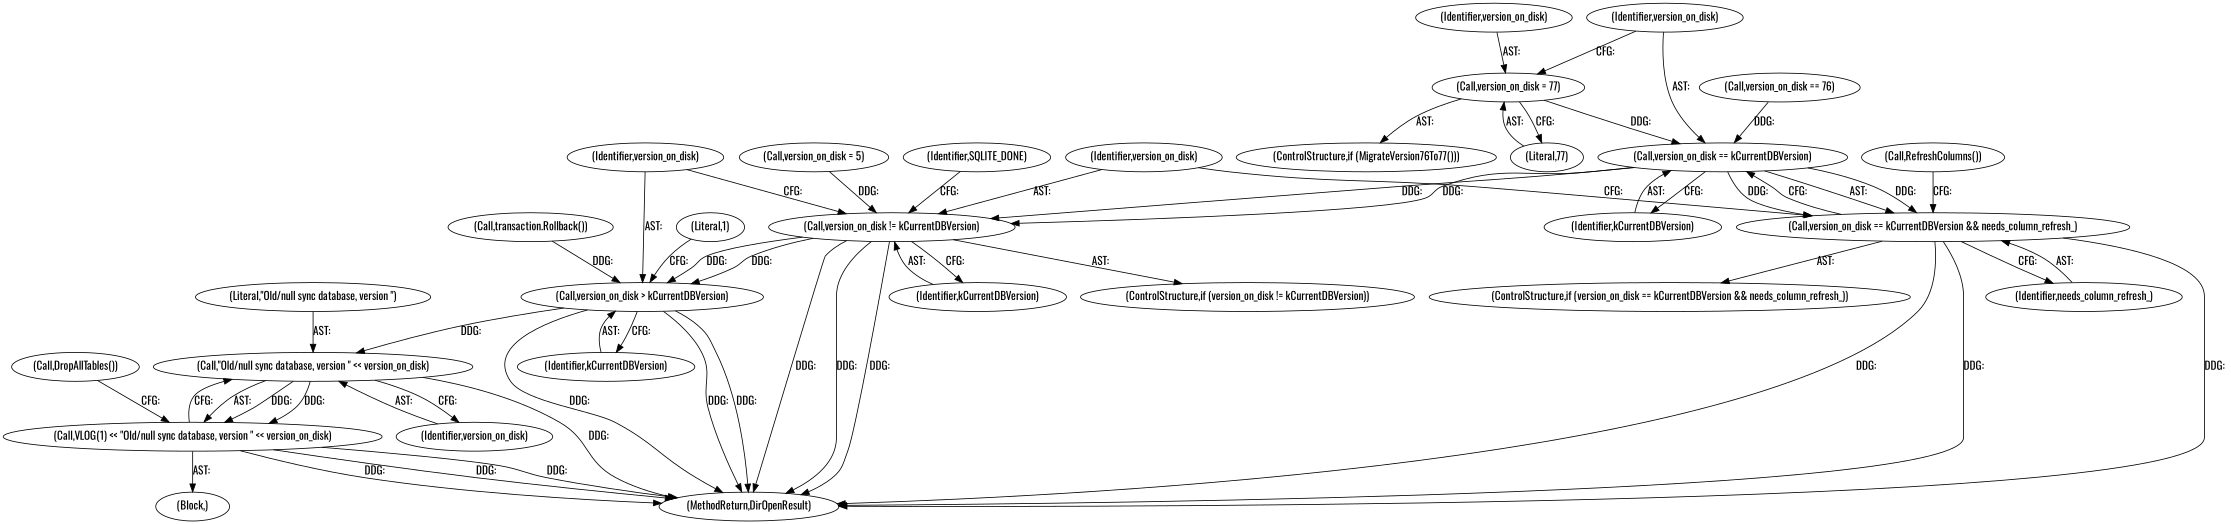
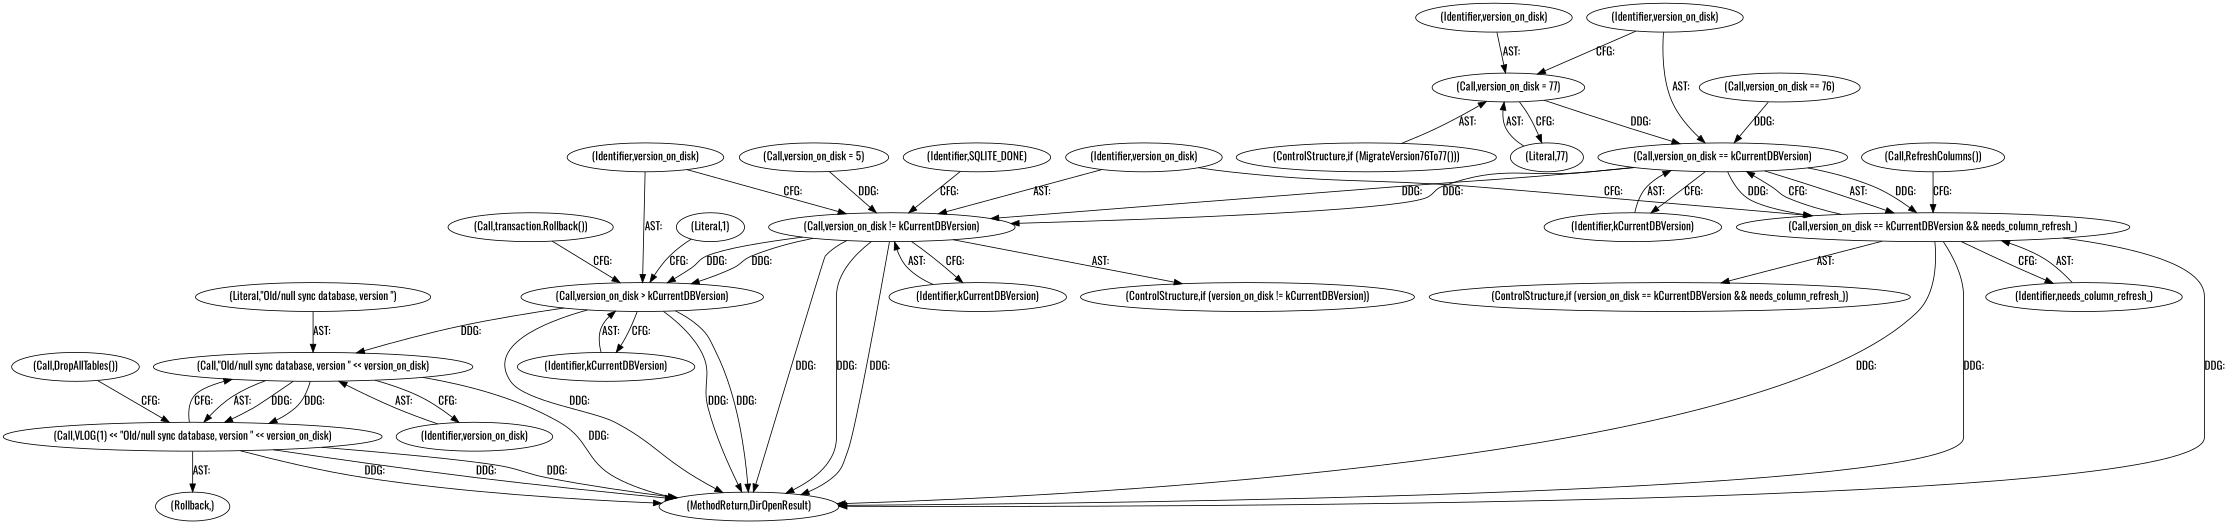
(1422, 114) -> (1441, 126)
(604, 262) -> (604, 262)
(193, 507) -> (193, 507)
